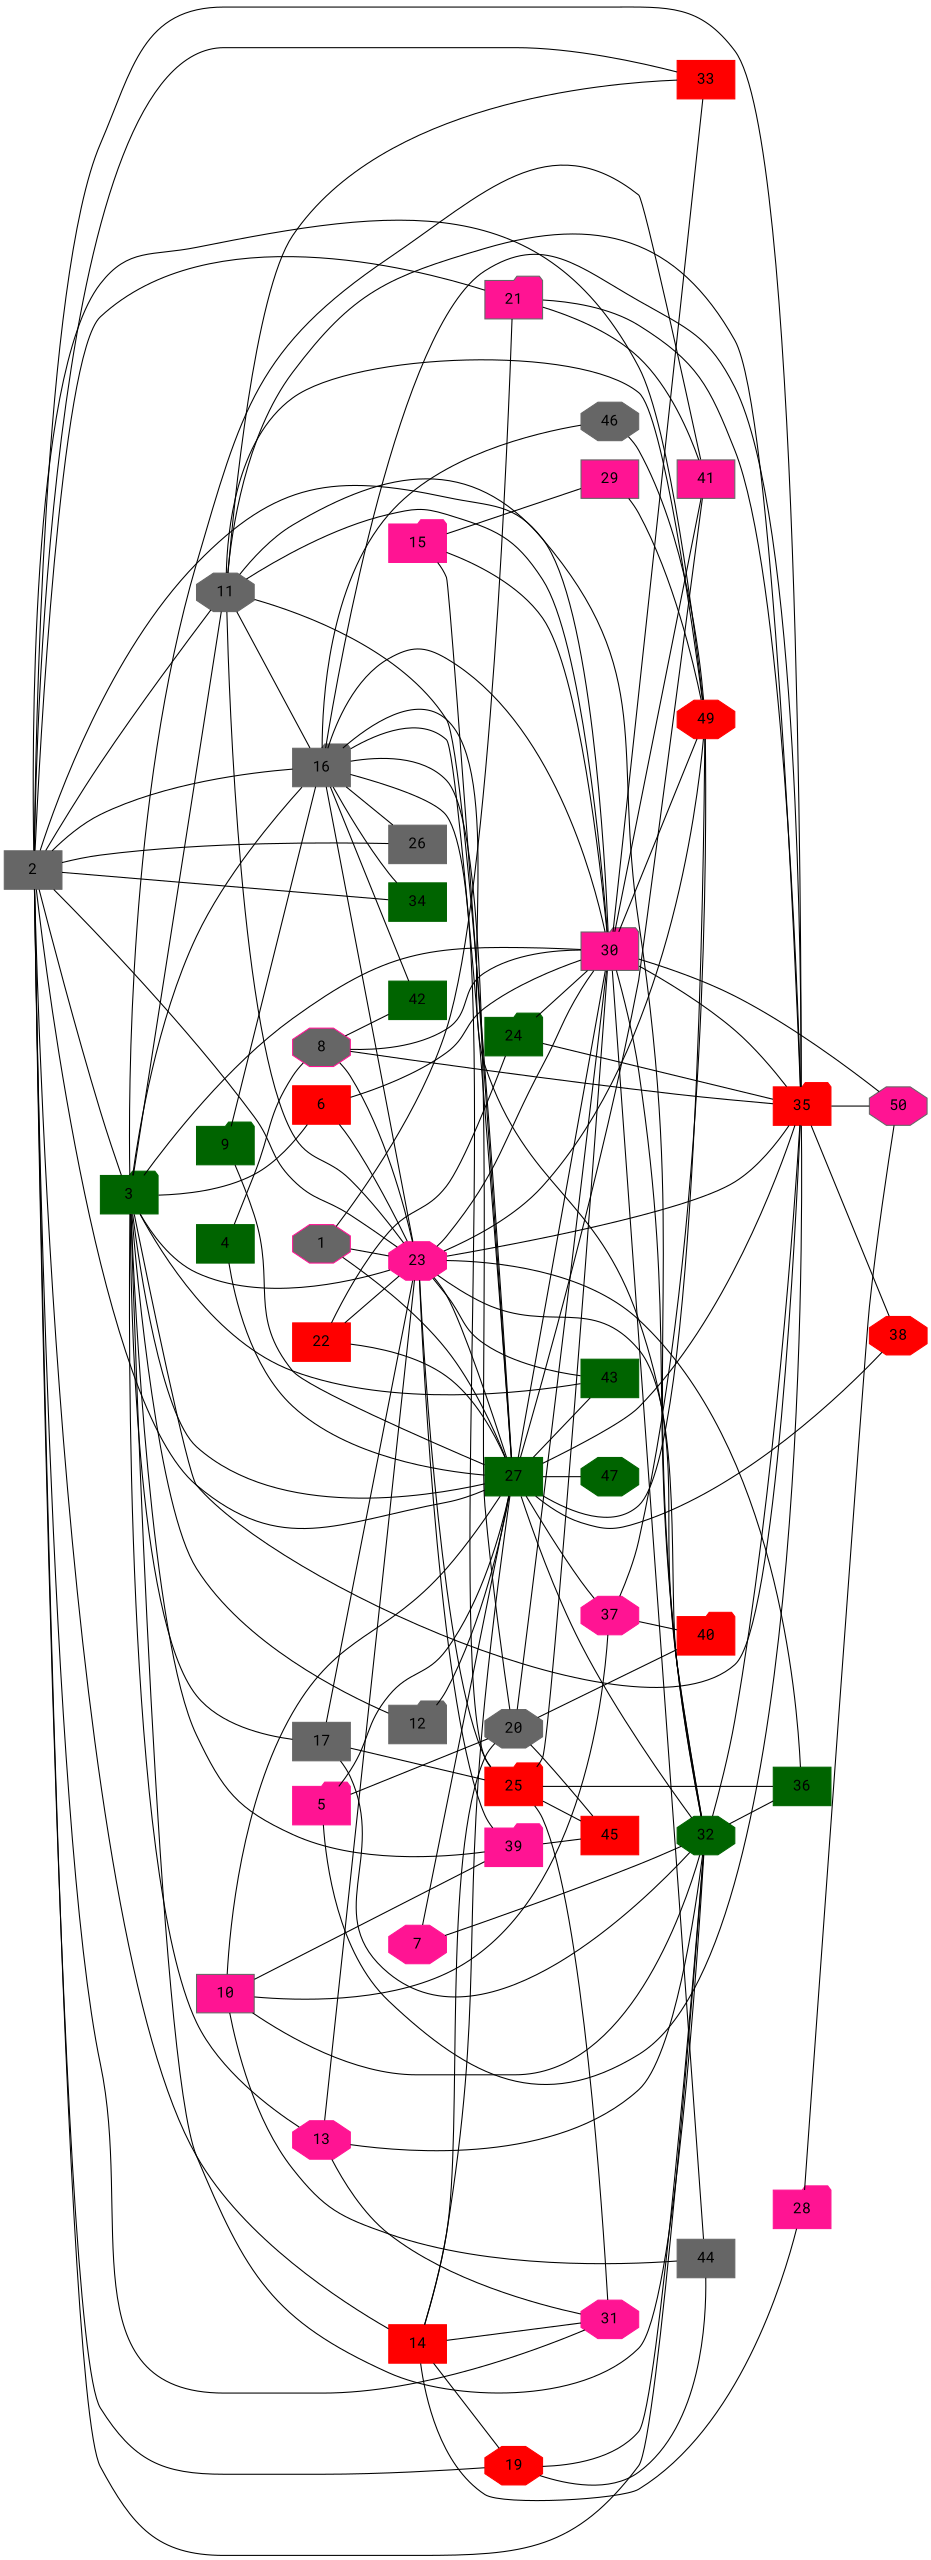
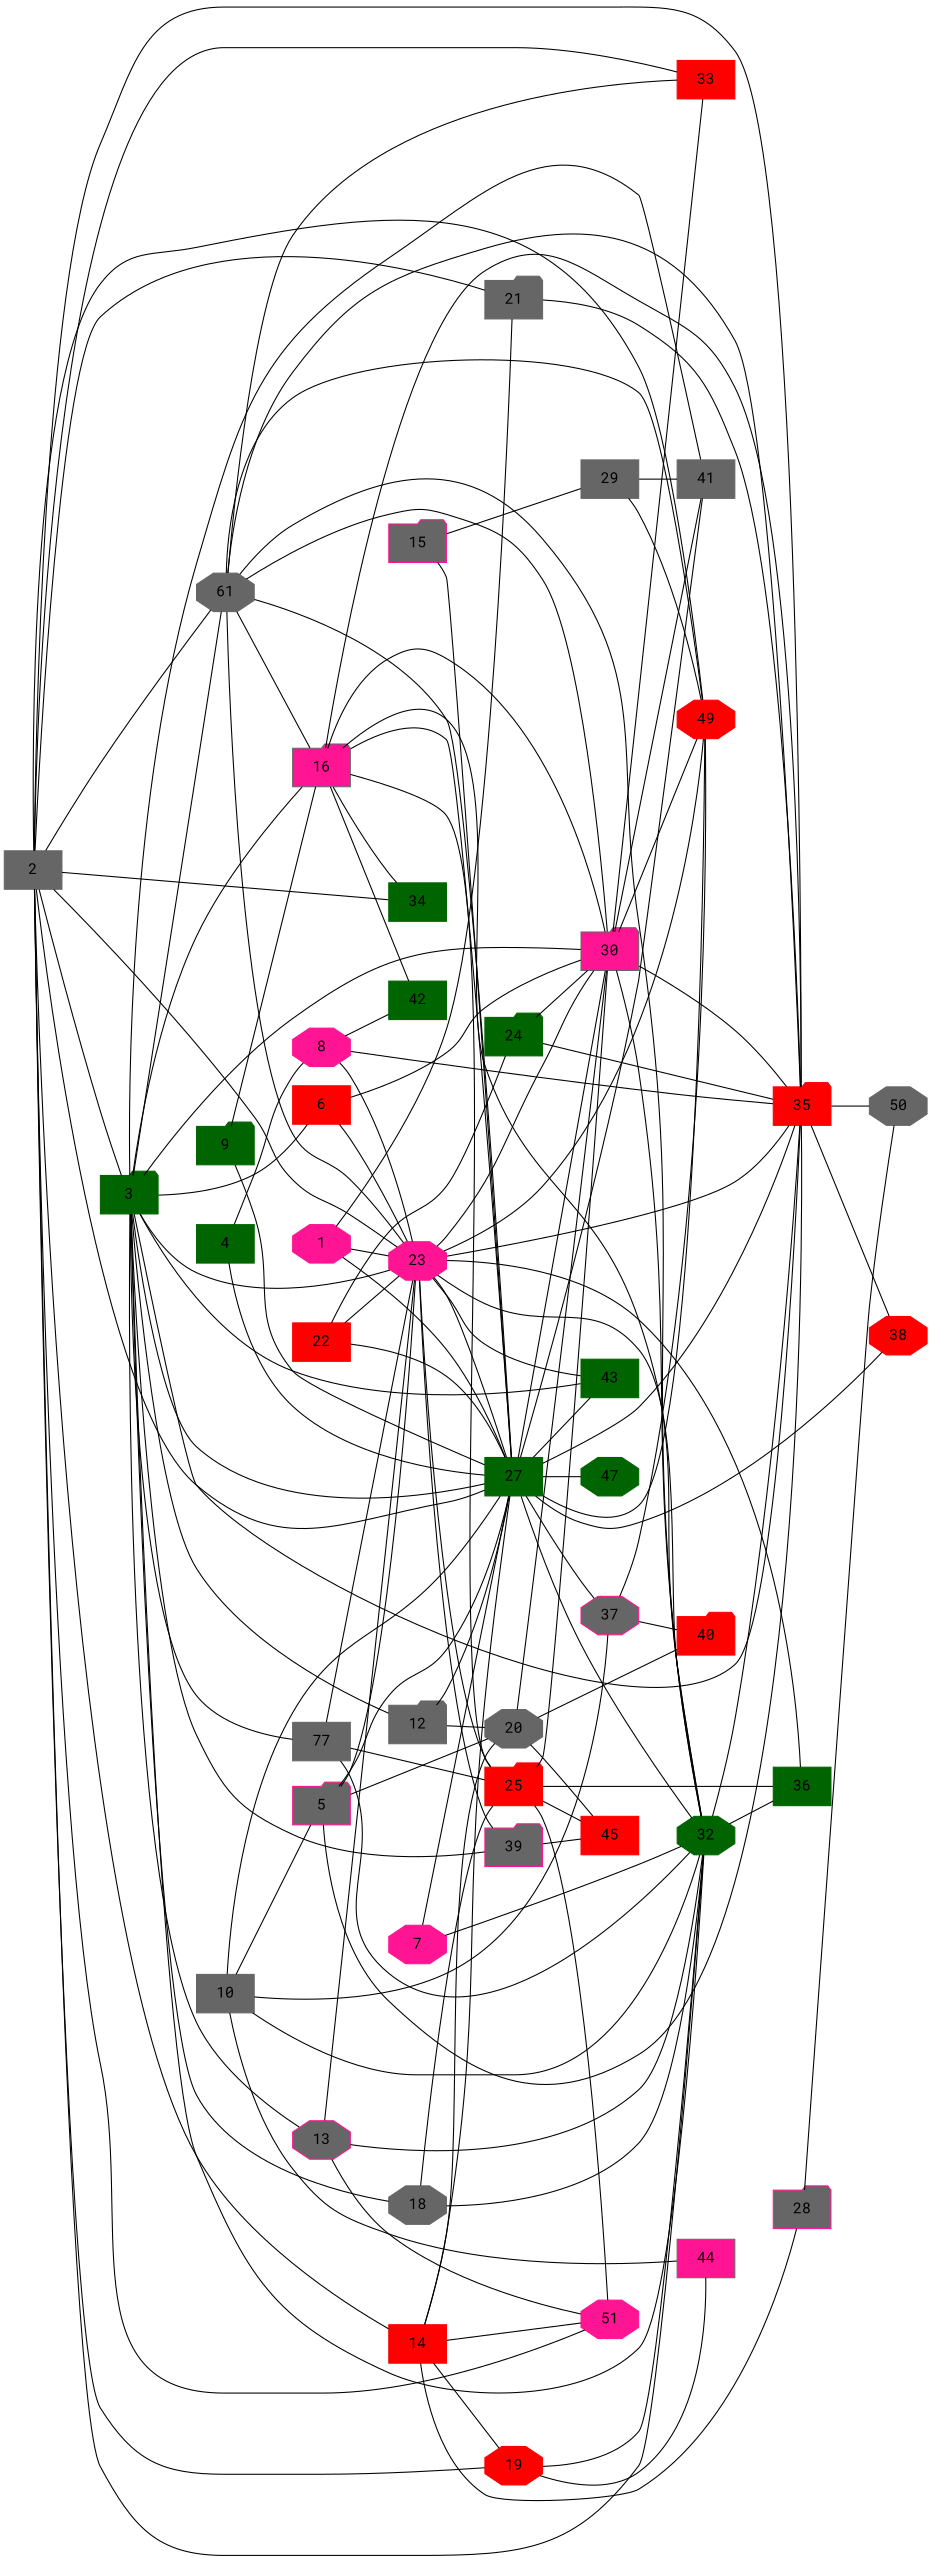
(514, 300) -> (514, 300)
(646, 365) -> (655, 479)
(610, 421) -> none
(610, 479) -> (610, 479)
(706, 479) -> (706, 479)
(400, 489) -> none
(418, 543) -> (418, 543)
(225, 592) -> (225, 592)
(573, 704) -> none
(321, 768) -> (321, 768)
(165, 791) -> none
(418, 844) -> none
(466, 1001) -> none
(766, 1013) -> none
(370, 1014) -> (394, 1536)
(321, 1047) -> (321, 1047)
(898, 1106) -> (898, 1106)
(484, 1219) -> (466, 1727)
(321, 1244) -> (321, 1244)
(658, 1605) -> none
(610, 1616) -> (610, 1616)
(321, 1742) -> (321, 1742)
(321, 1806) -> (321, 1806)
(514, 1847) -> (514, 1847)
(369, 1920) -> (273, 1900)
(225, 1994) -> (225, 1994)
(321, 2140) -> (321, 2140)
none -> (418, 2205)
(802, 2209) -> (802, 2209)
(706, 2259) -> (706, 2259)
(610, 2319) -> (610, 2319)
